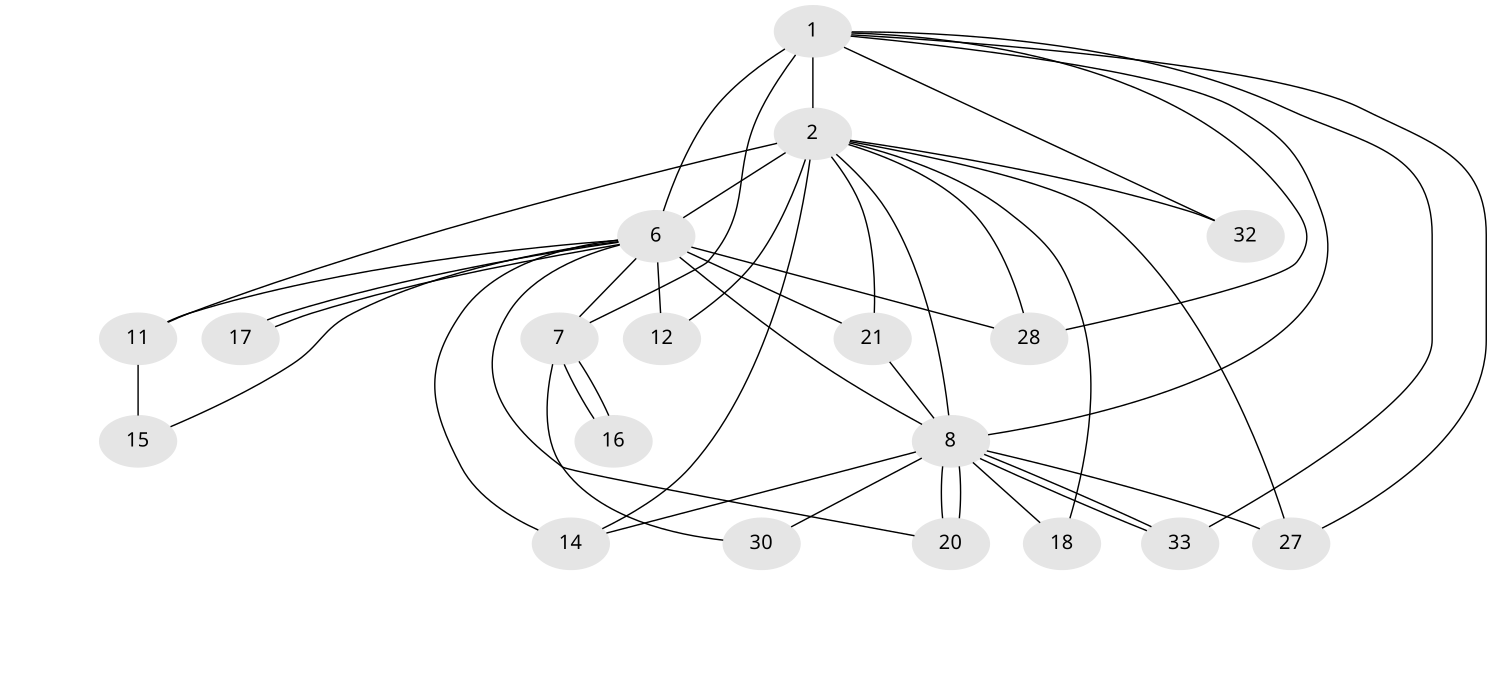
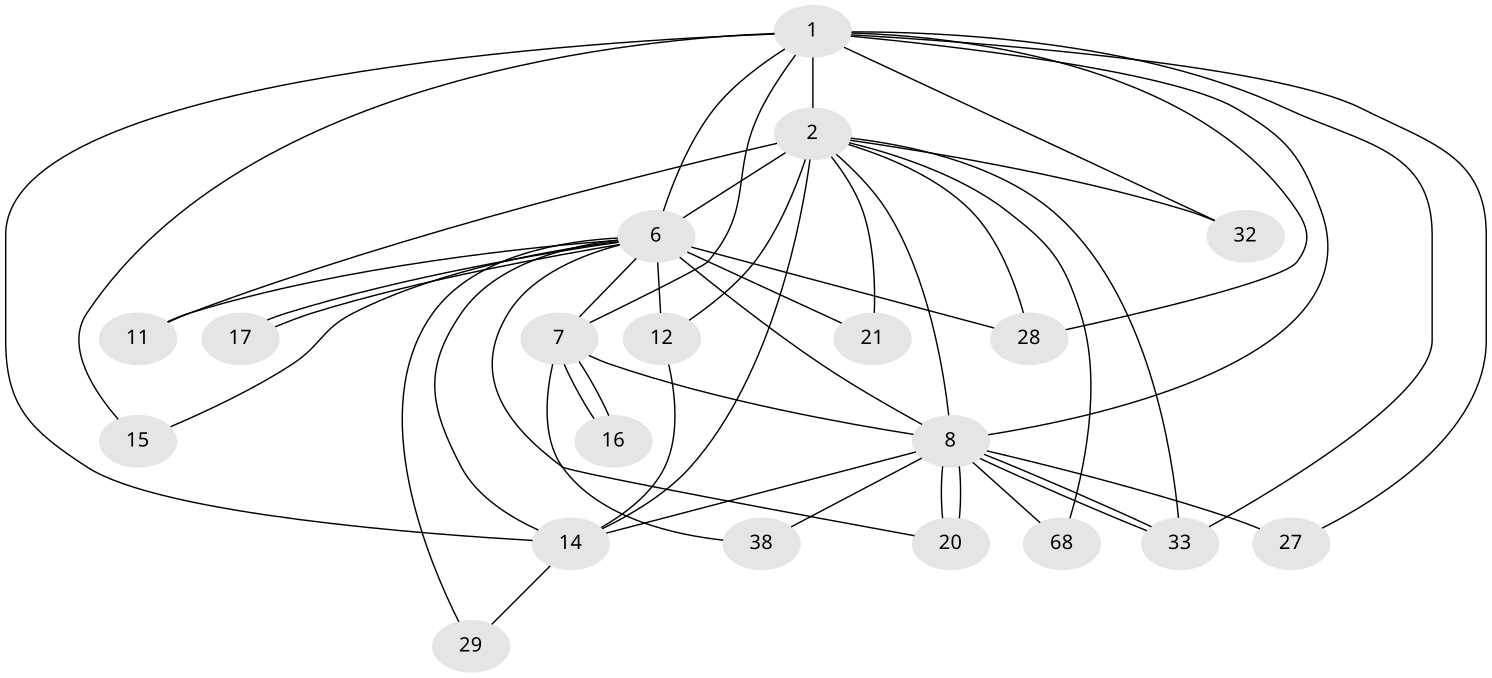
none -> (29, 187)
(1136, 248) -> (1093, 256)
(138, 390) -> (342, 120)
(912, 390) -> (749, 403)
none -> (668, 460)
(762, 544) -> (762, 544)
(1062, 544) -> (1062, 544)
none -> (471, 646)
